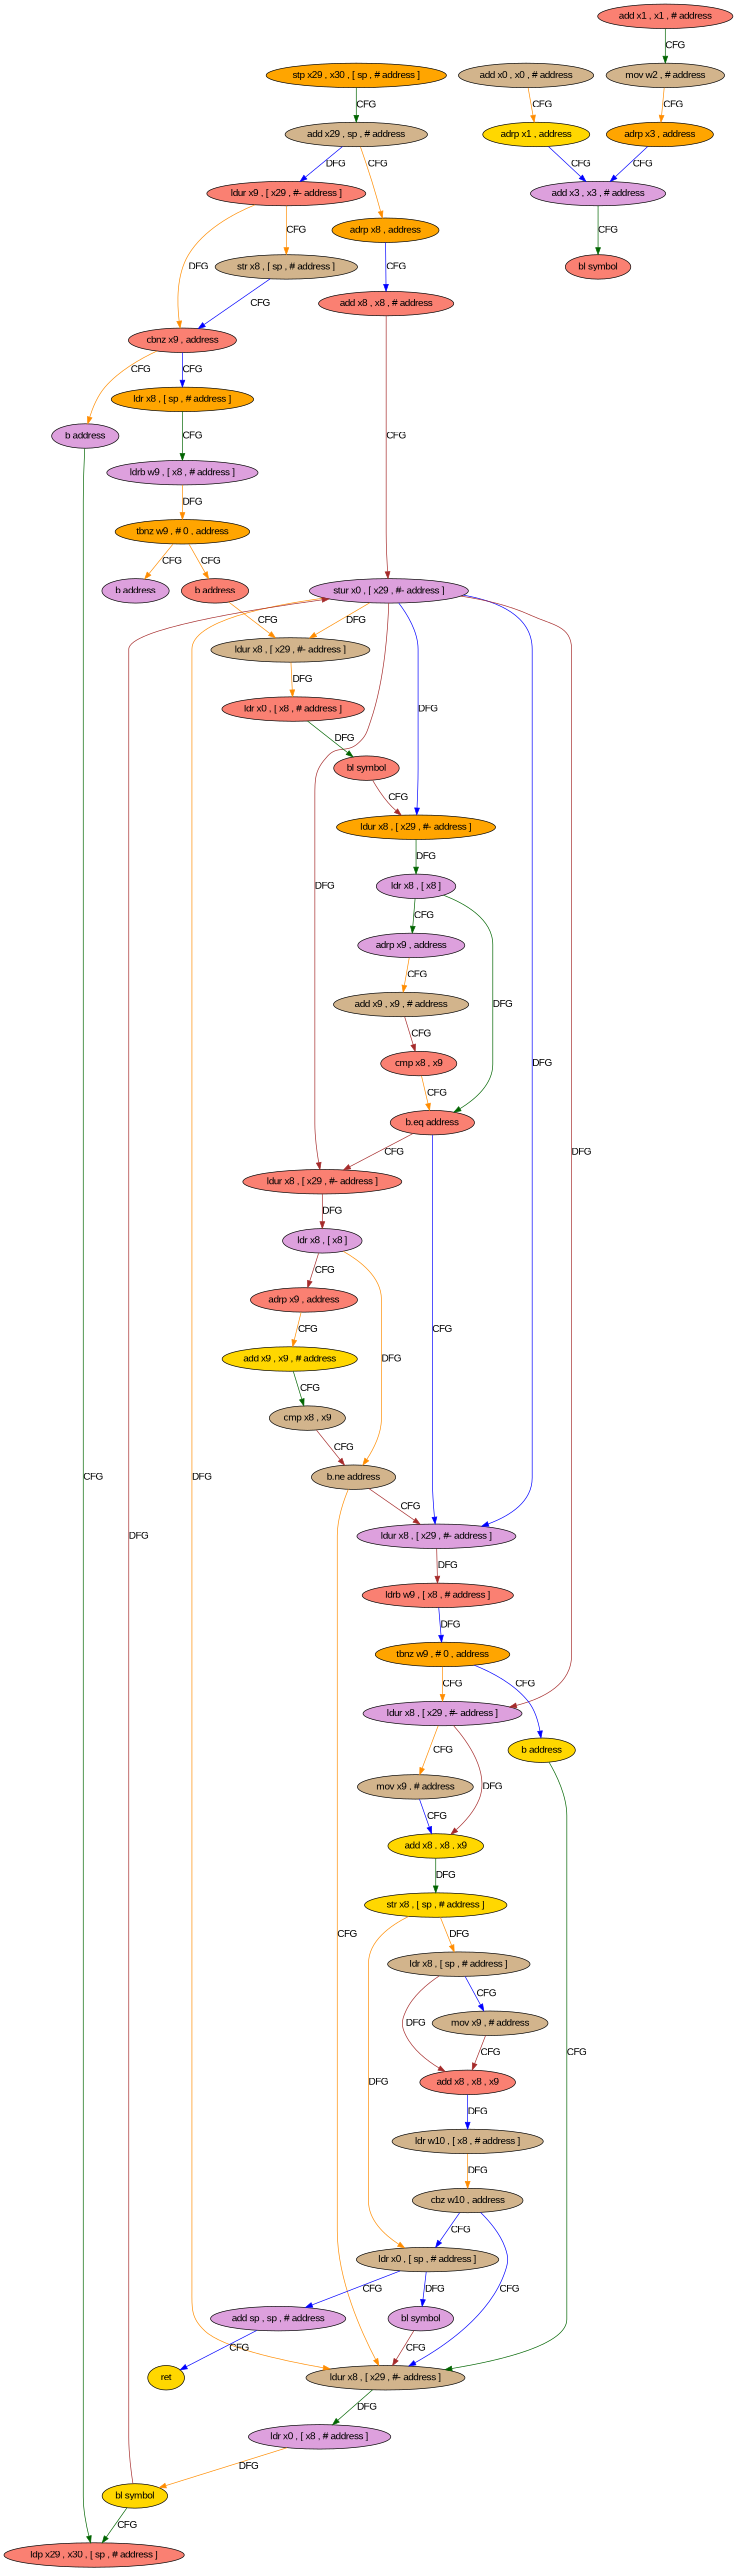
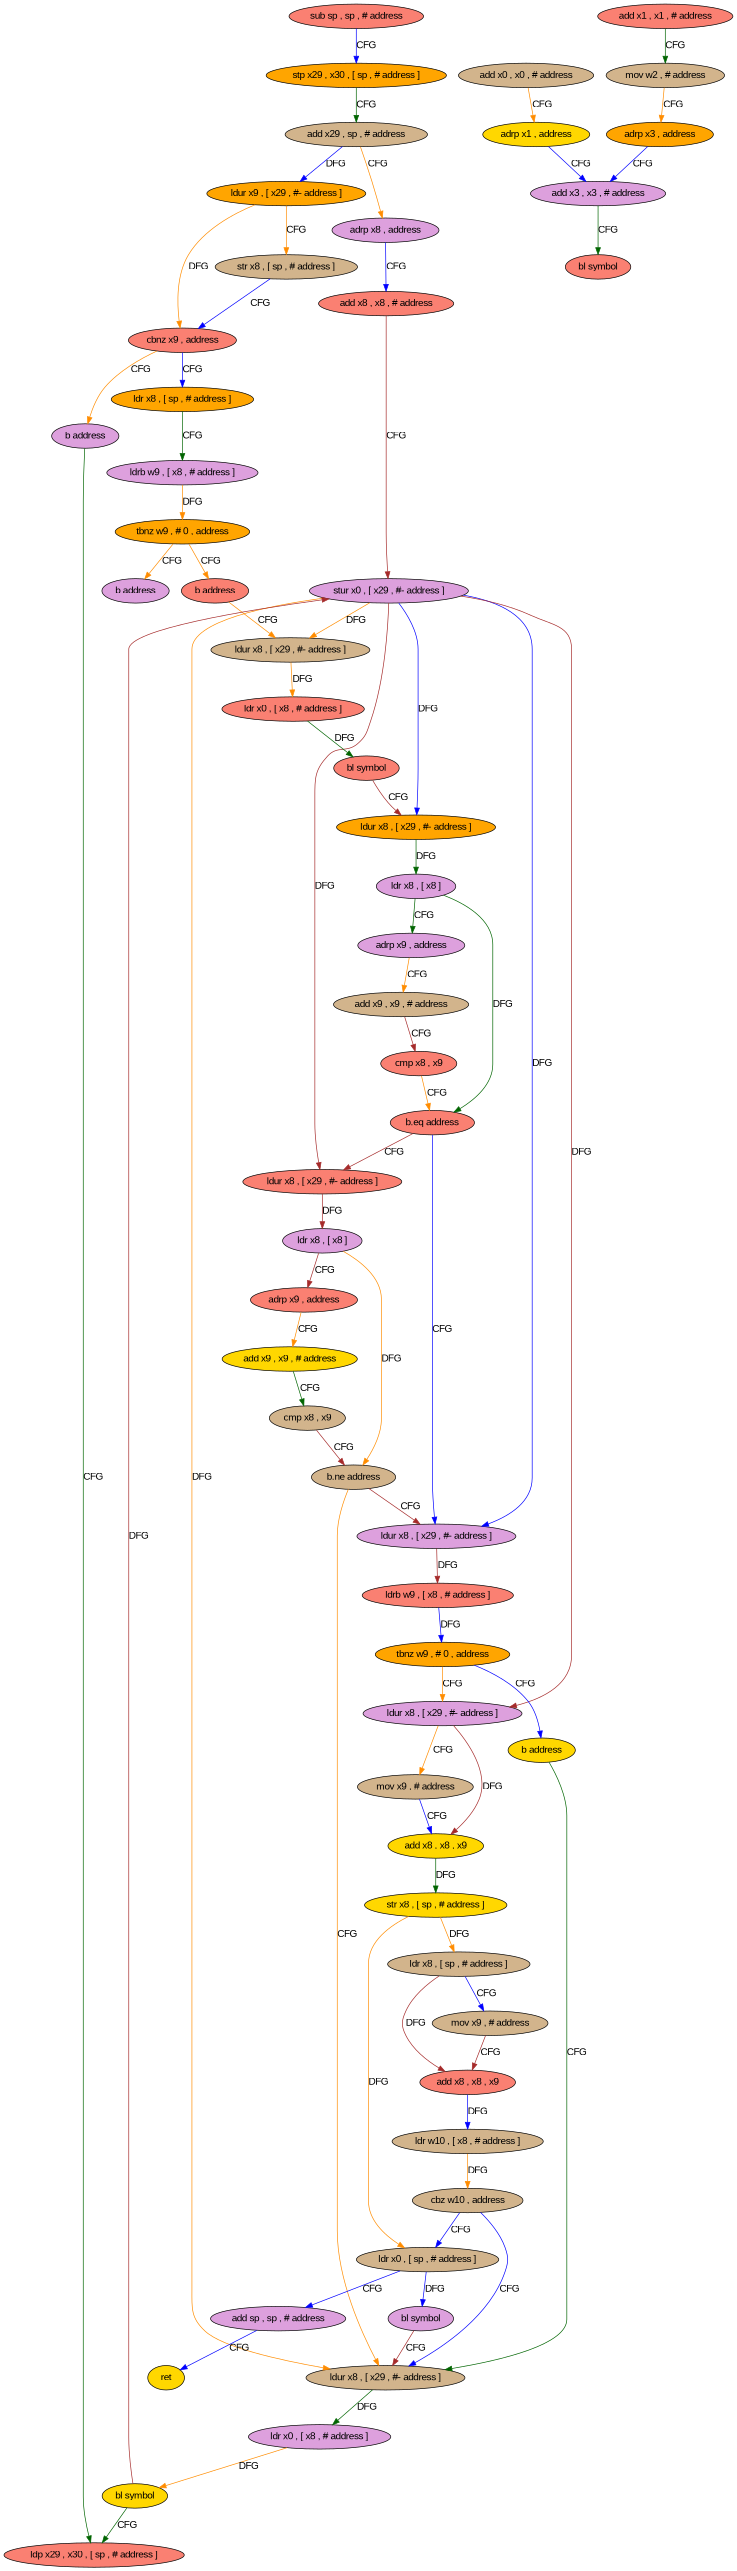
none -> (356, 16)
(286, 194) -> (286, 194)
(385, 230) -> (385, 230)
